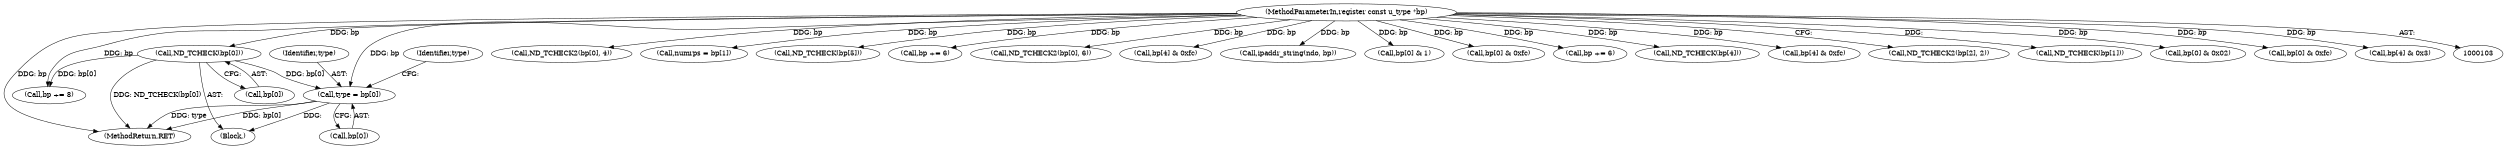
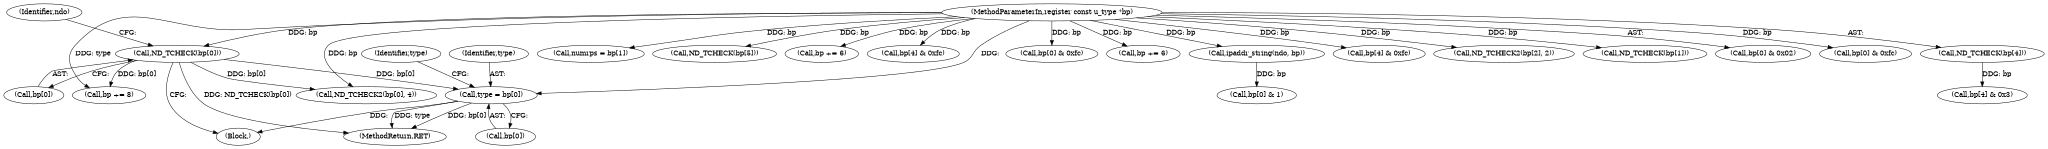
none -> (44, 12)
(523, 19) -> none
(2023, 23) -> (1982, 72)
(1374, 32) -> (1257, 72)
(1603, 33) -> (1857, 33)
(1805, 33) -> (1376, 33)
(1915, 33) -> (1503, 33)
(2073, 33) -> (1637, 33)
(118, 54) -> (93, 54)
(385, 54) -> (991, 54)
(1041, 54) -> none
(2478, 54) -> none
none -> (249, 82)
(216, 95) -> (179, 95)
